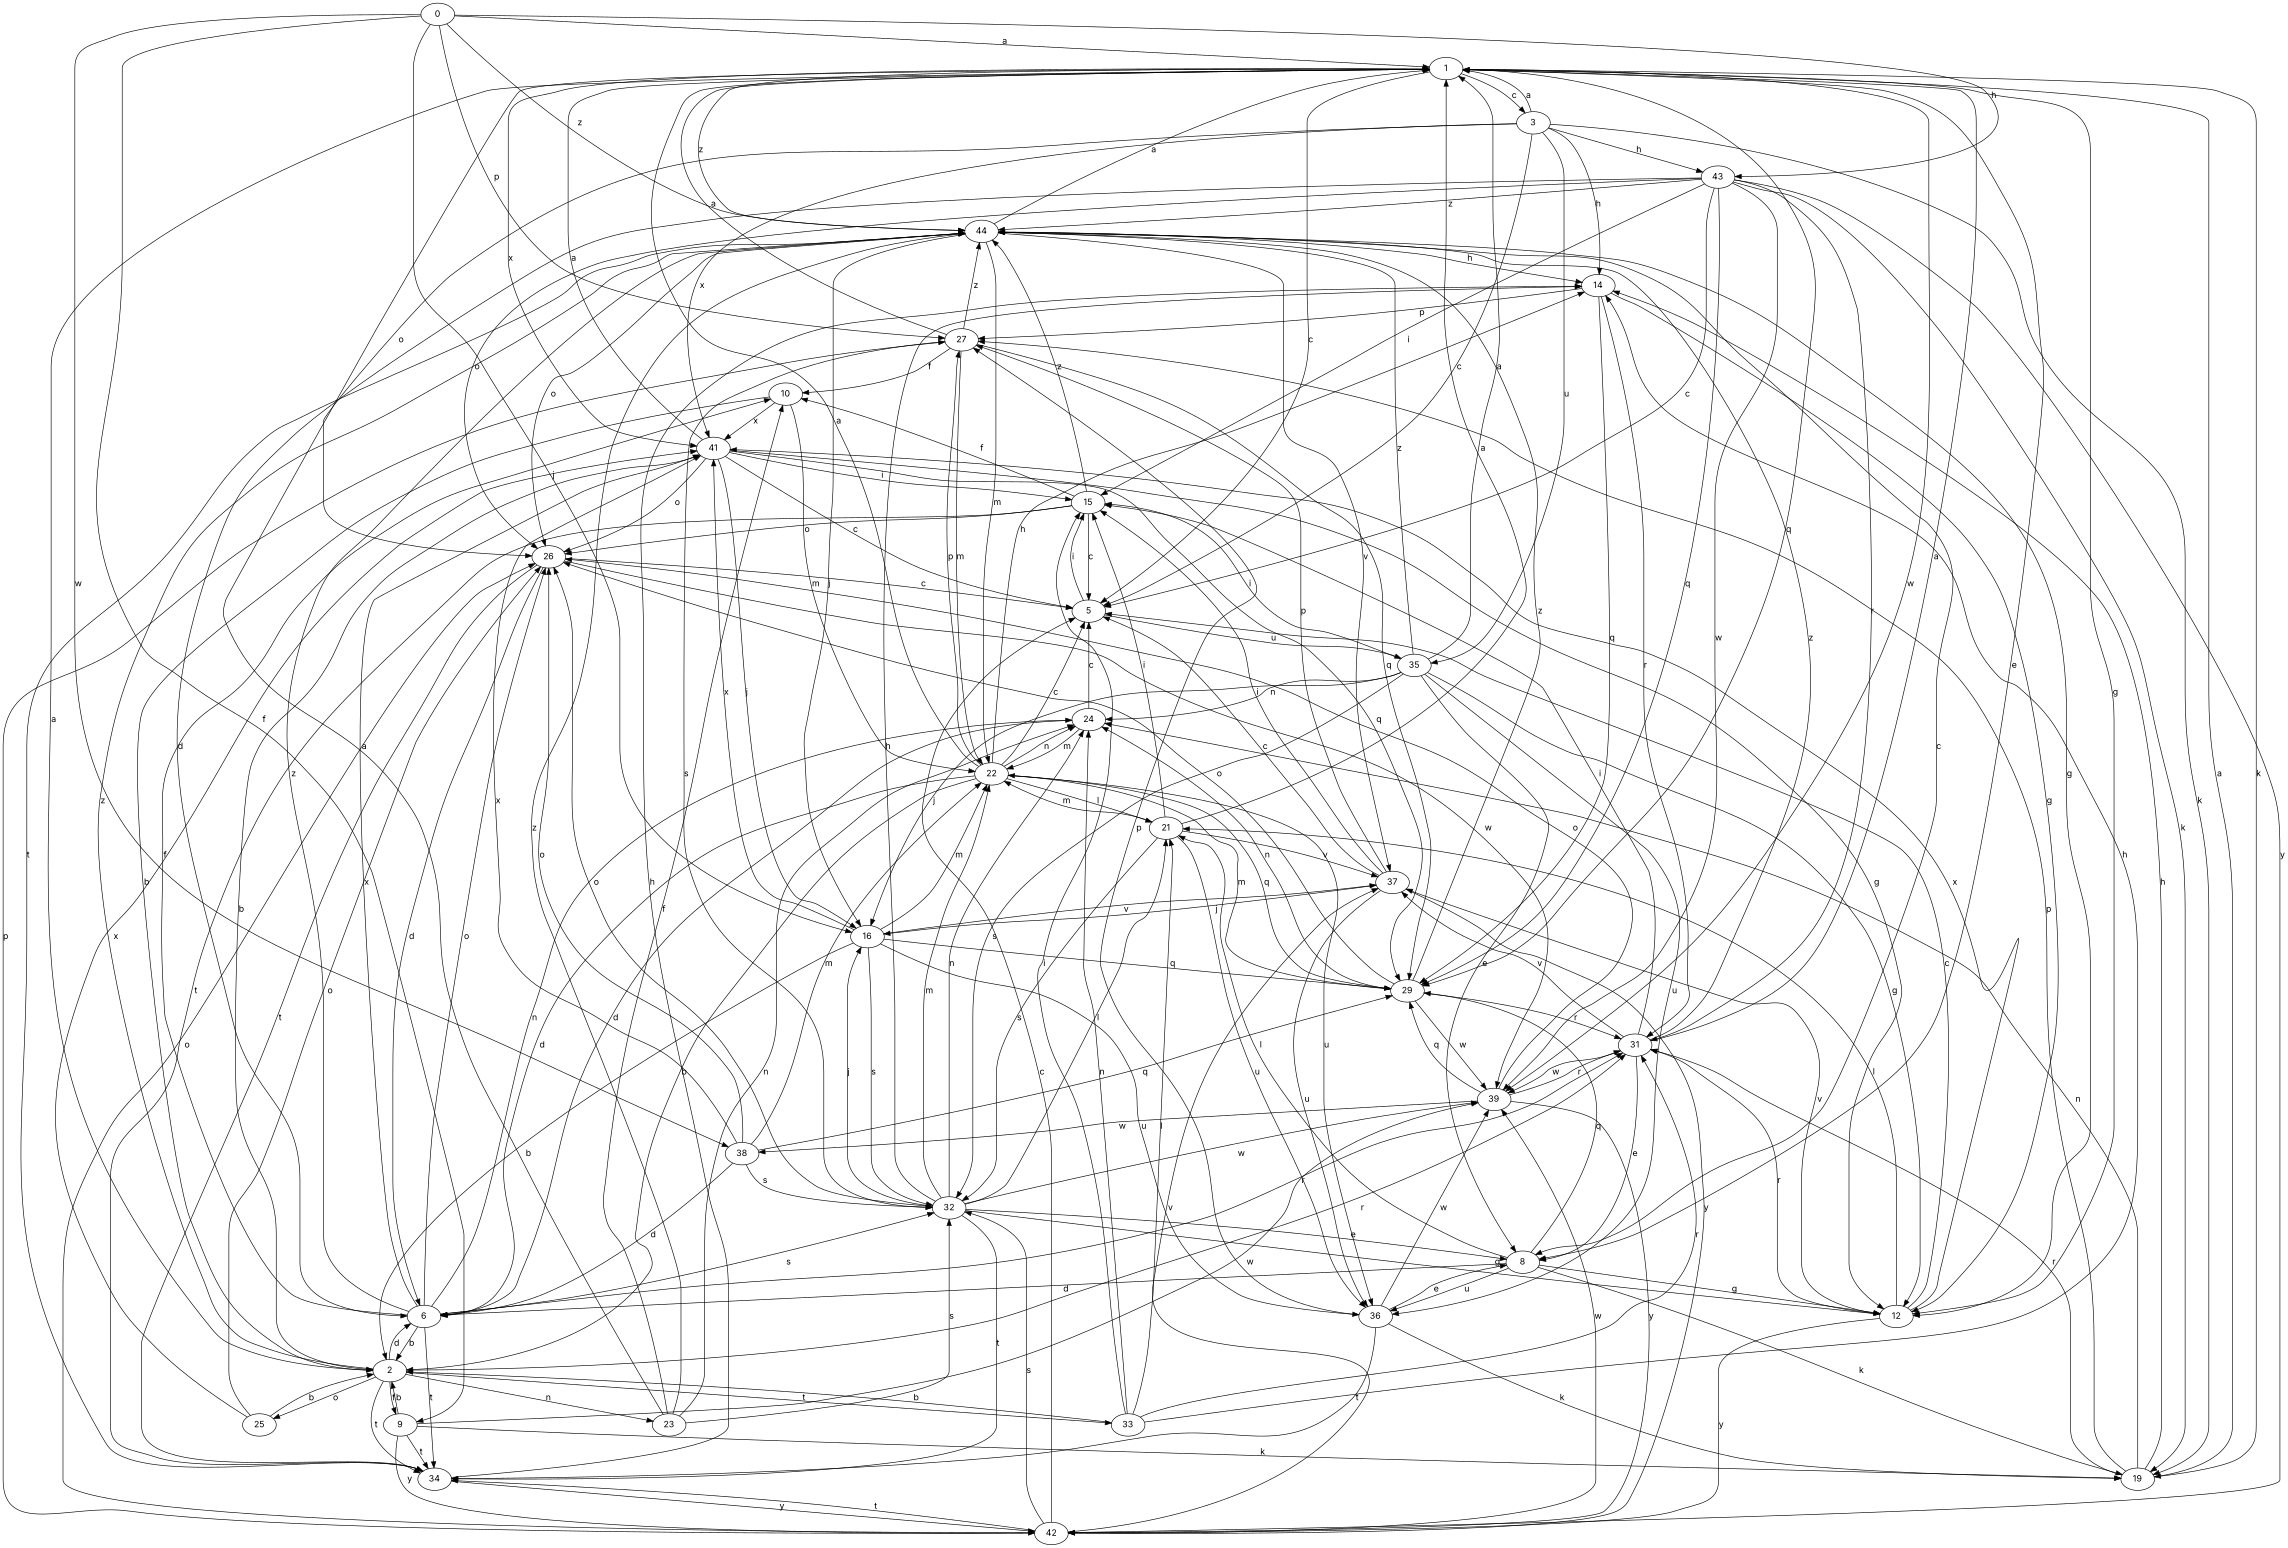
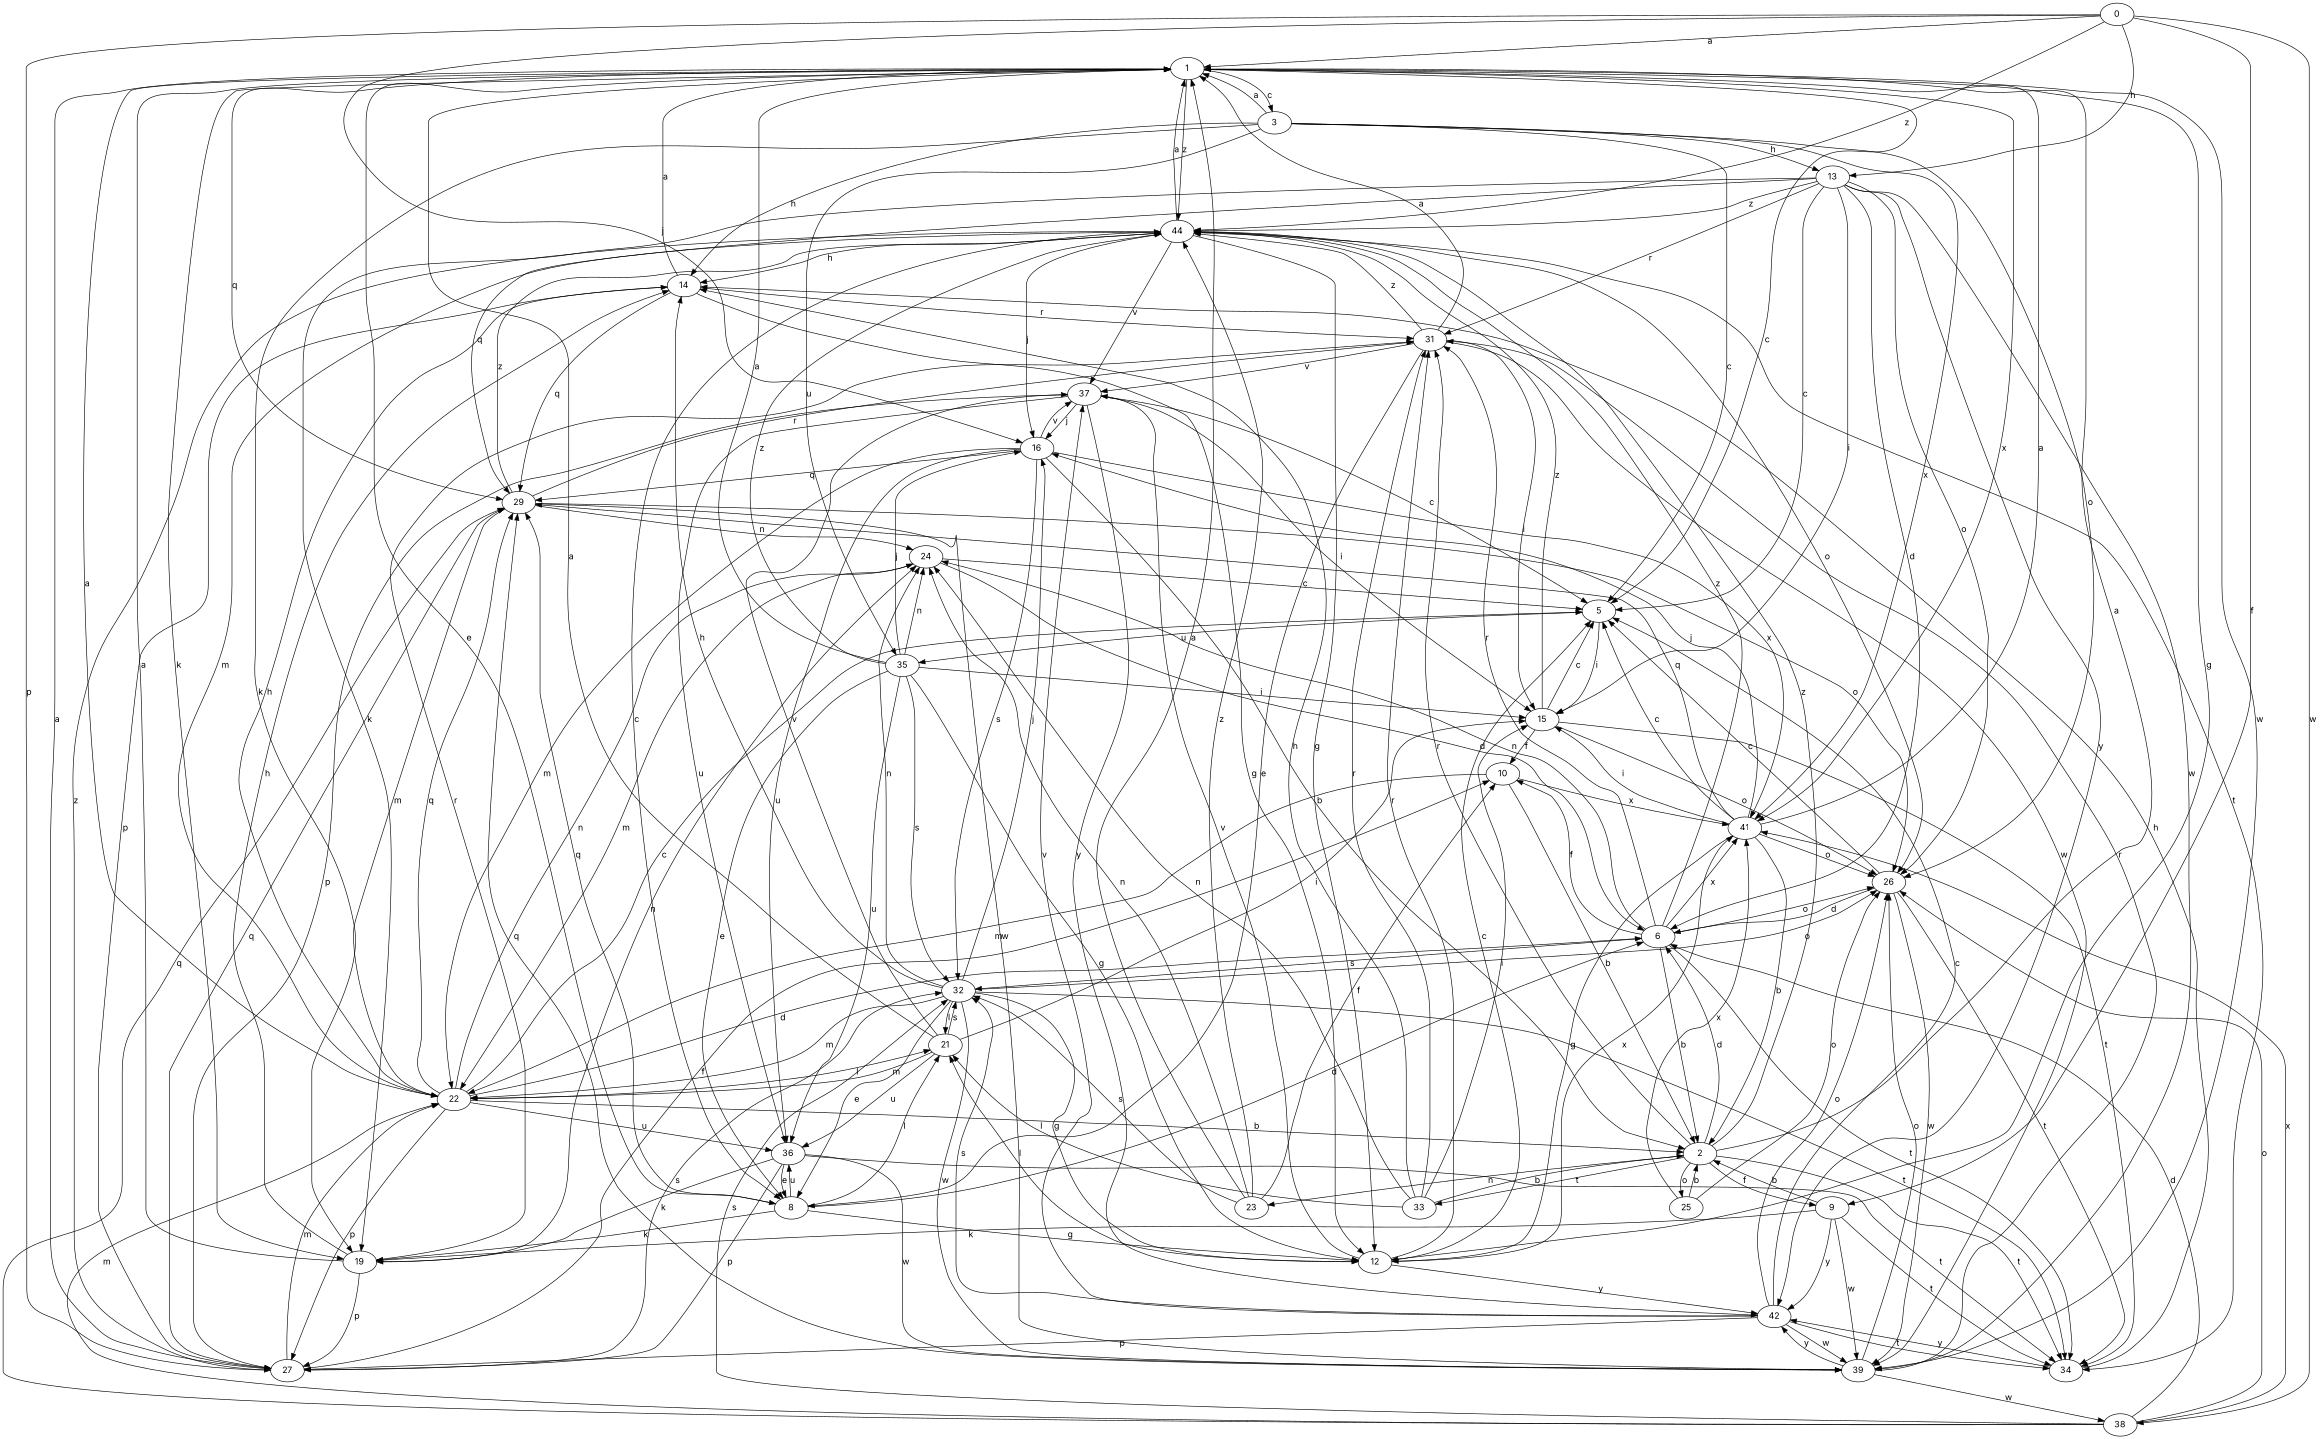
none -> (765, 87)
(1718, 177) -> (1833, 177)
